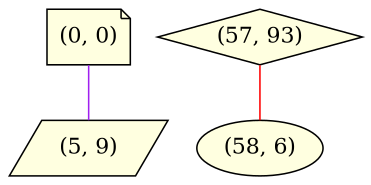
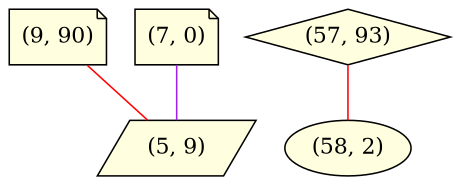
none -> (58, 37)
(89, 37) -> (177, 37)
(260, 148) -> (348, 148)
